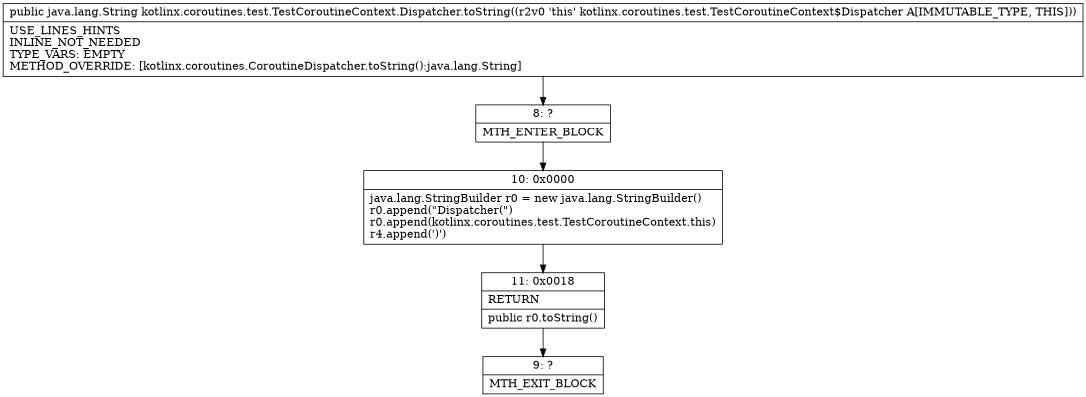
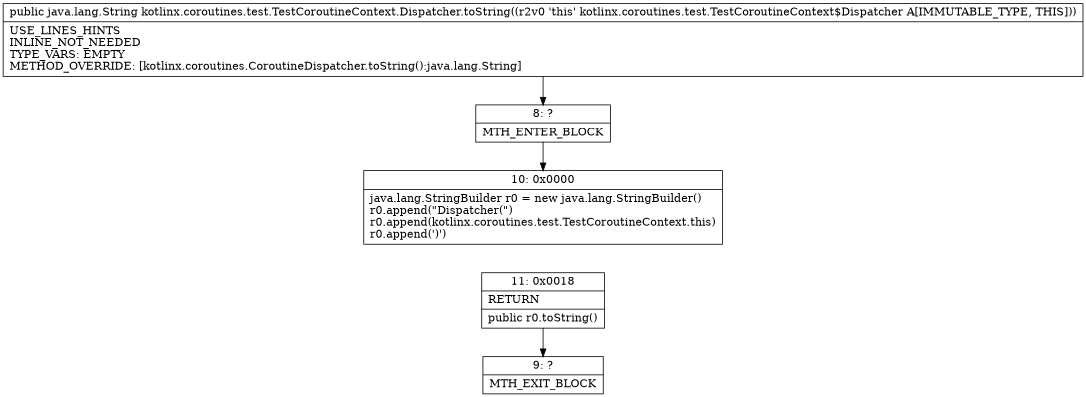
(408, 234) -> (408, 234)
(543, 254) -> none
